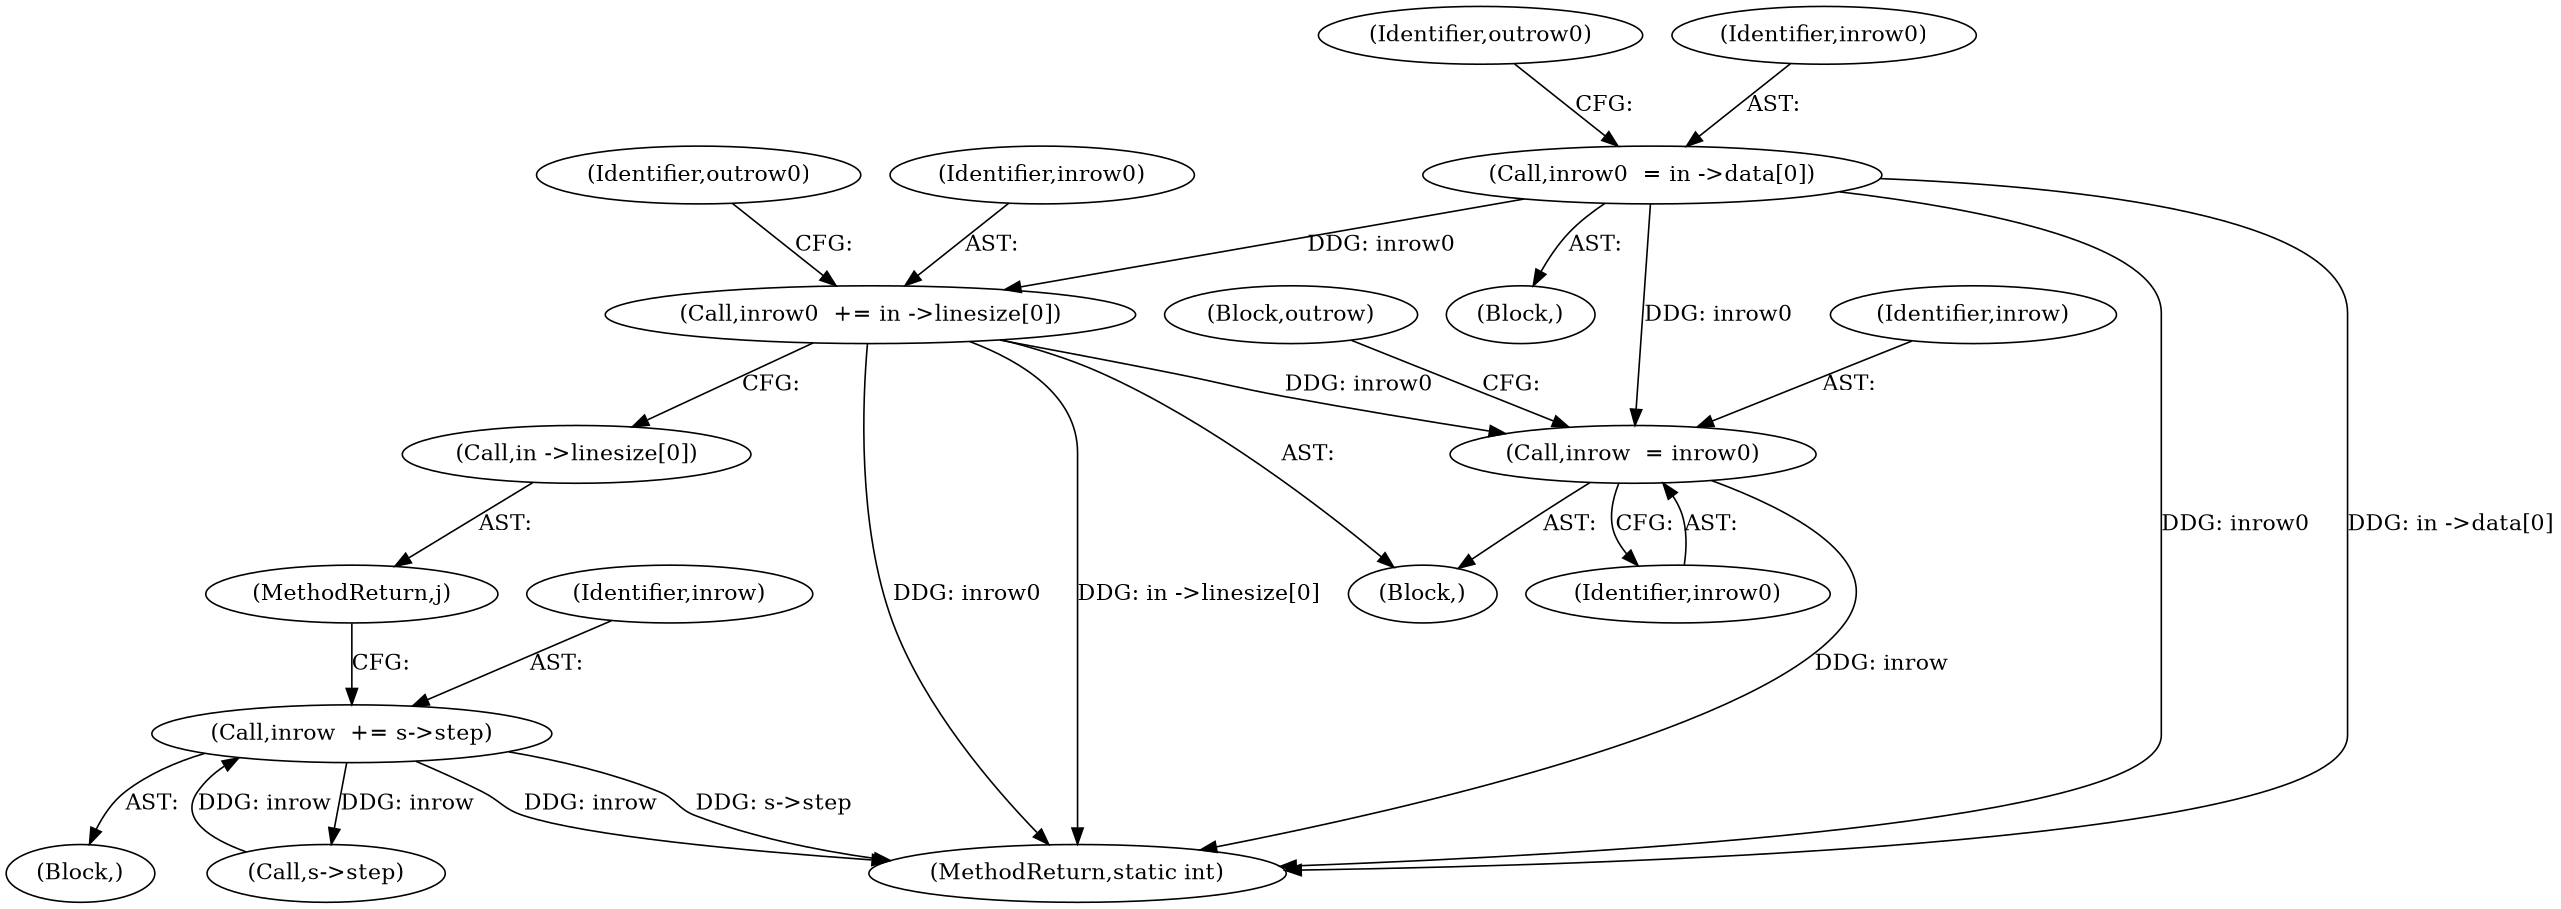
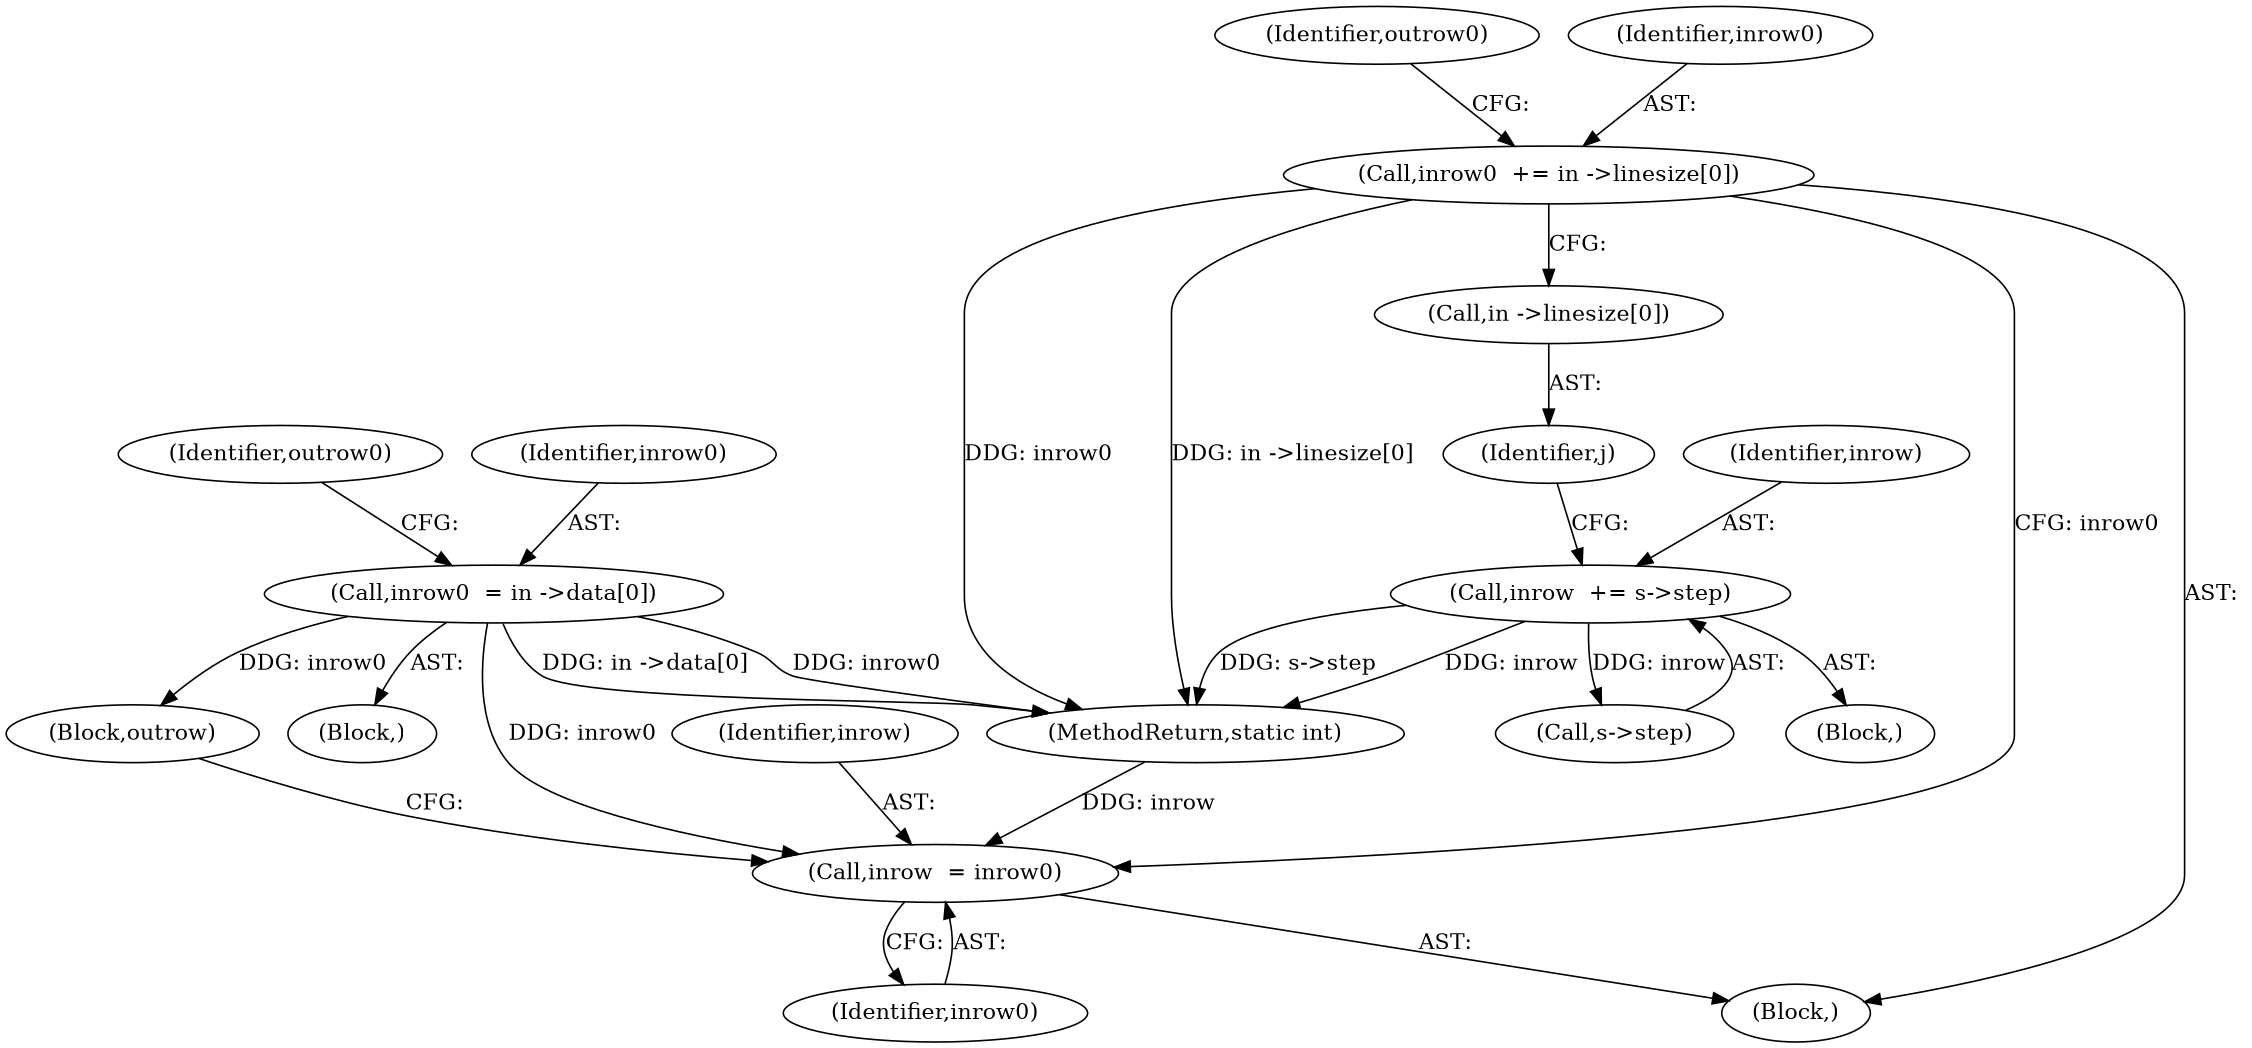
(1272, 243) -> (256, 645)
(1359, 385) -> (2087, 524)
(352, 594) -> (1549, 454)
(1651, 734) -> (1073, 800)
(265, 804) -> (1762, 664)
